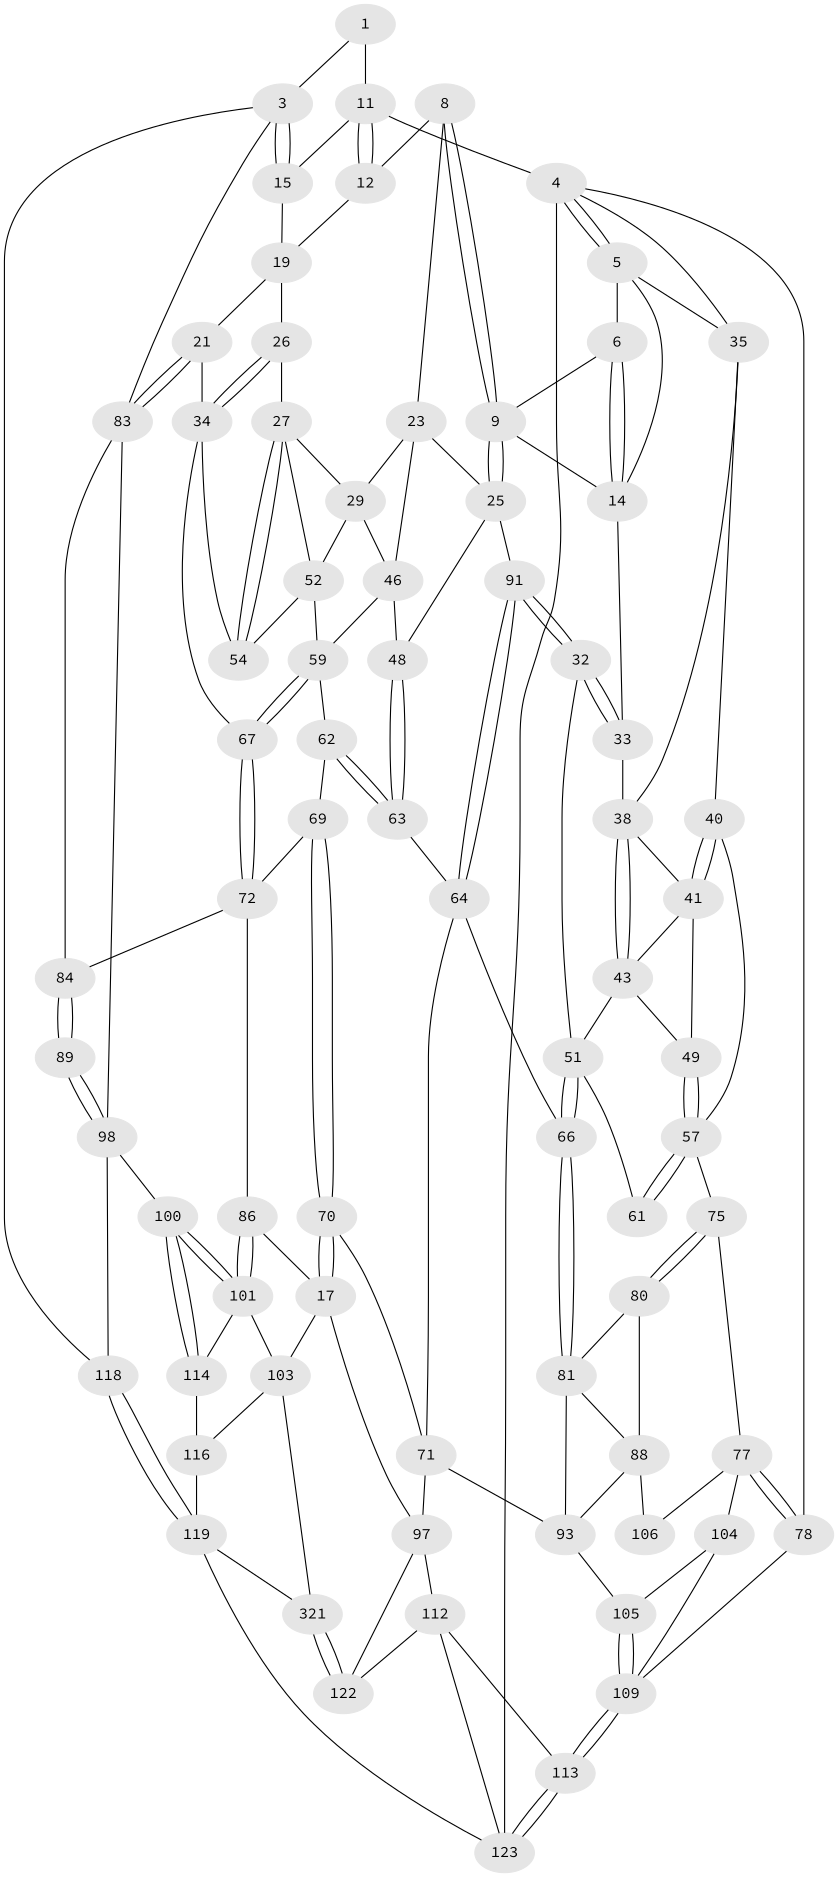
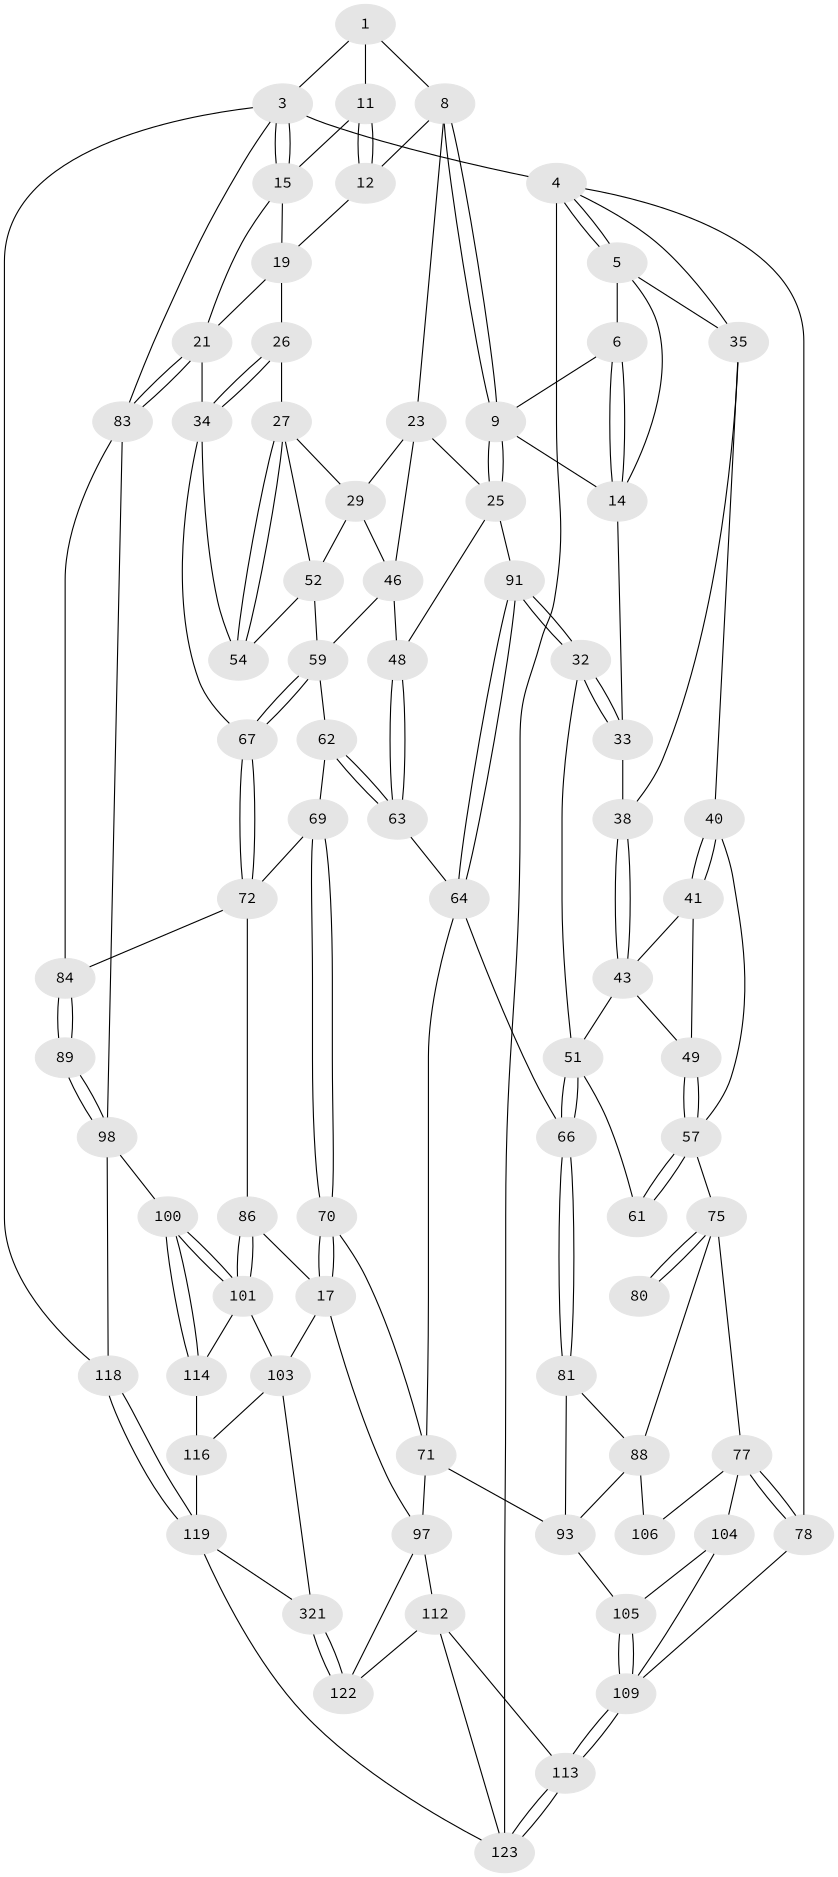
none -> (405, 64)
(466, 149) -> (416, 150)
none -> (234, 259)
(658, 859) -> none
(603, 1336) -> none
(639, 1376) -> (678, 1336)
